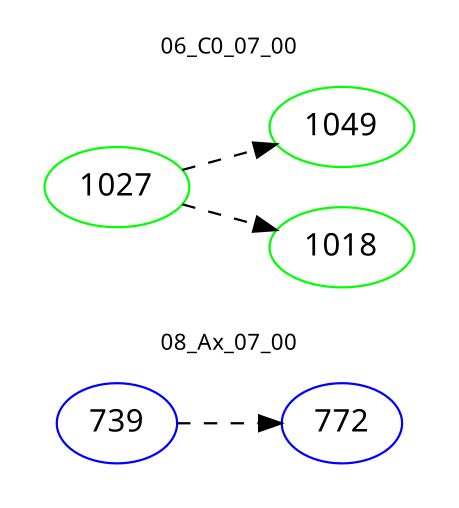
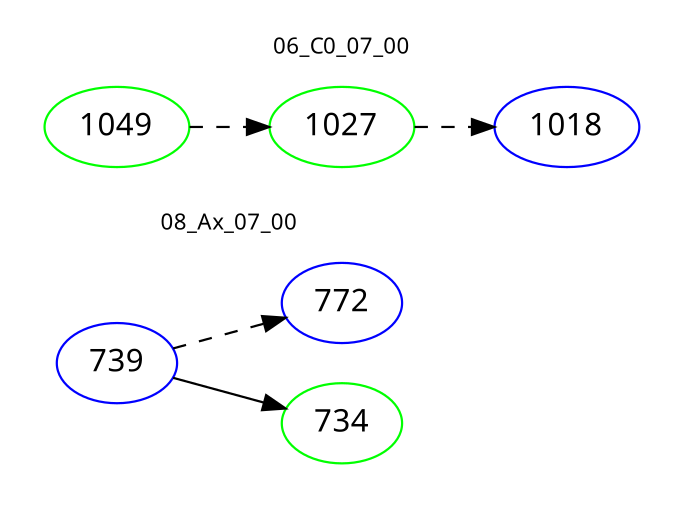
(219, 160) -> (218, 127)
(342, 247) -> (567, 127)
none -> (342, 423)
